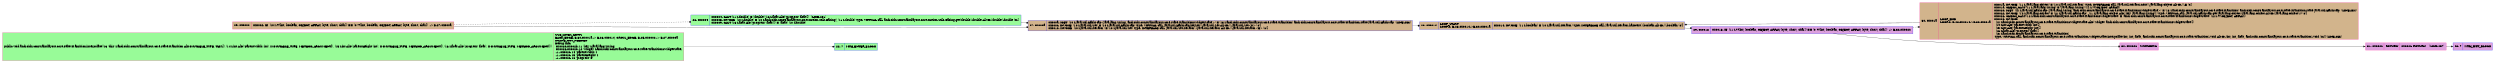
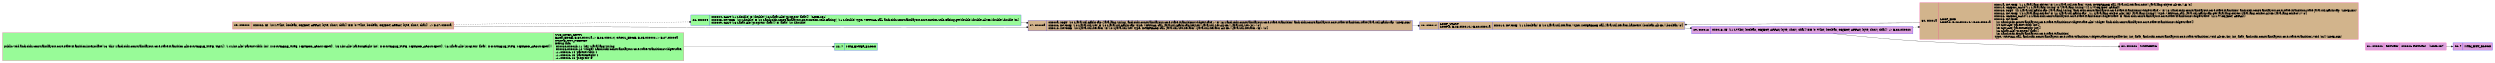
(2261, 46) -> none
